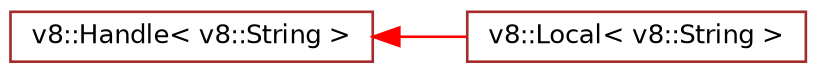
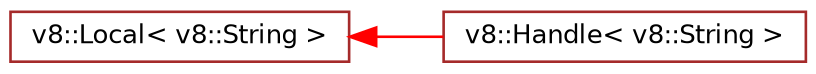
(433, 37) -> (410, 37)
